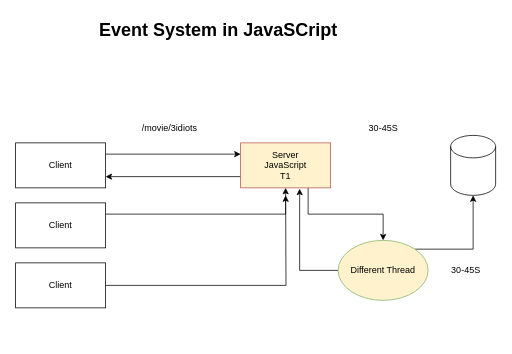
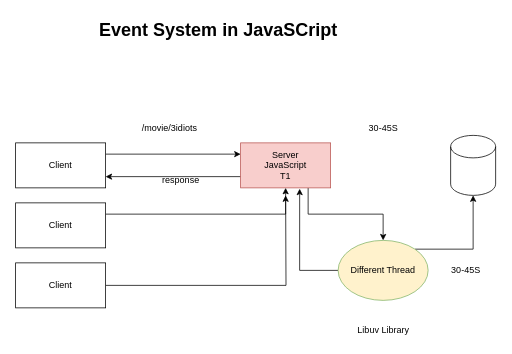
(285, 165) -> (285, 165)
none -> (180, 180)
none -> (383, 330)
